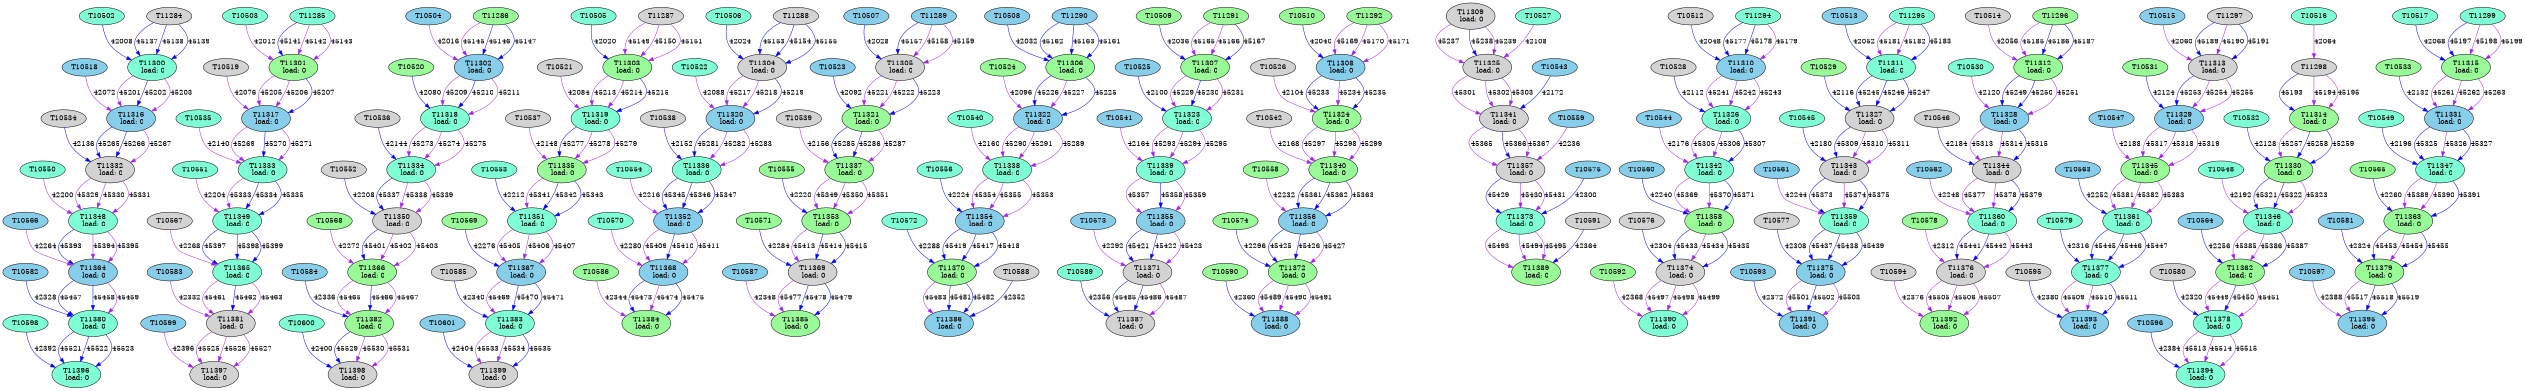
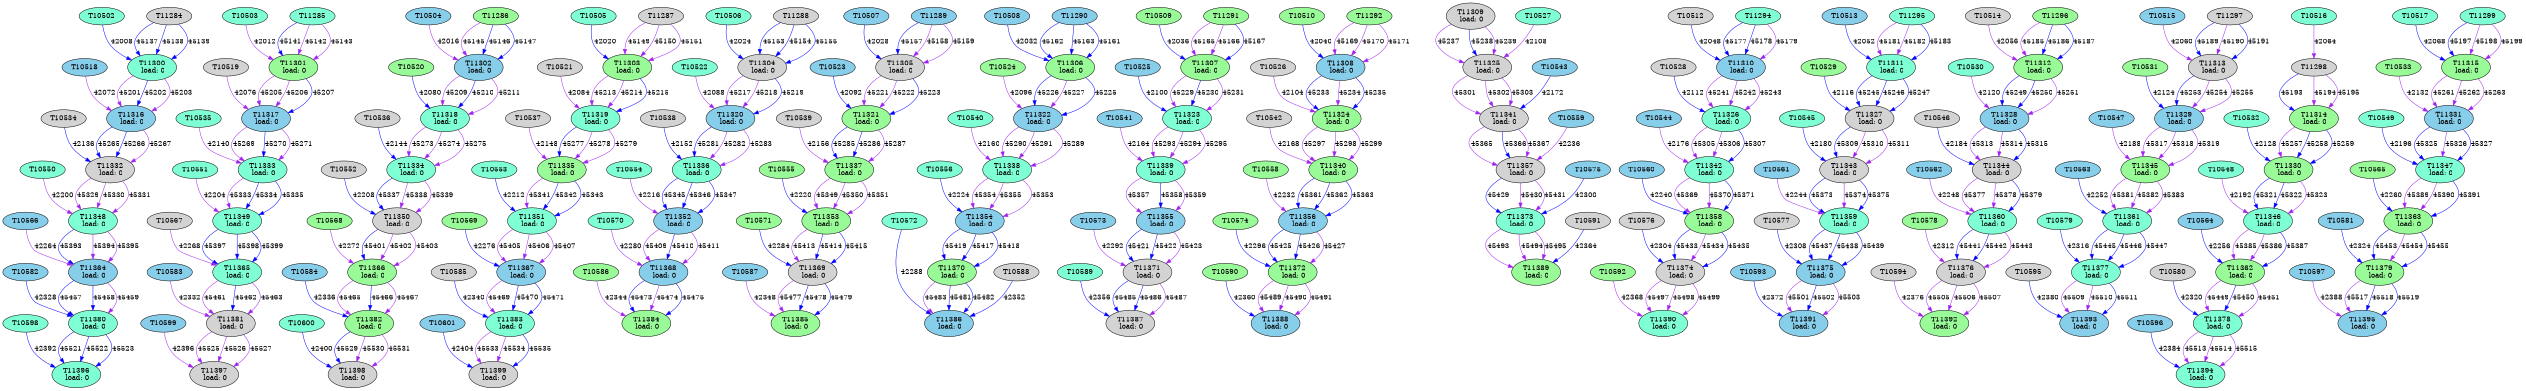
(2407, 96) -> (2407, 96)
(916, 247) -> (898, 276)
